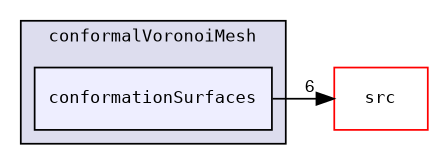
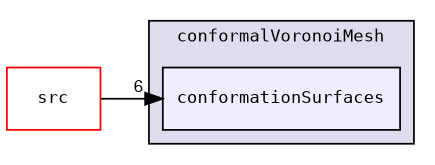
(297, 99) -> (123, 99)
